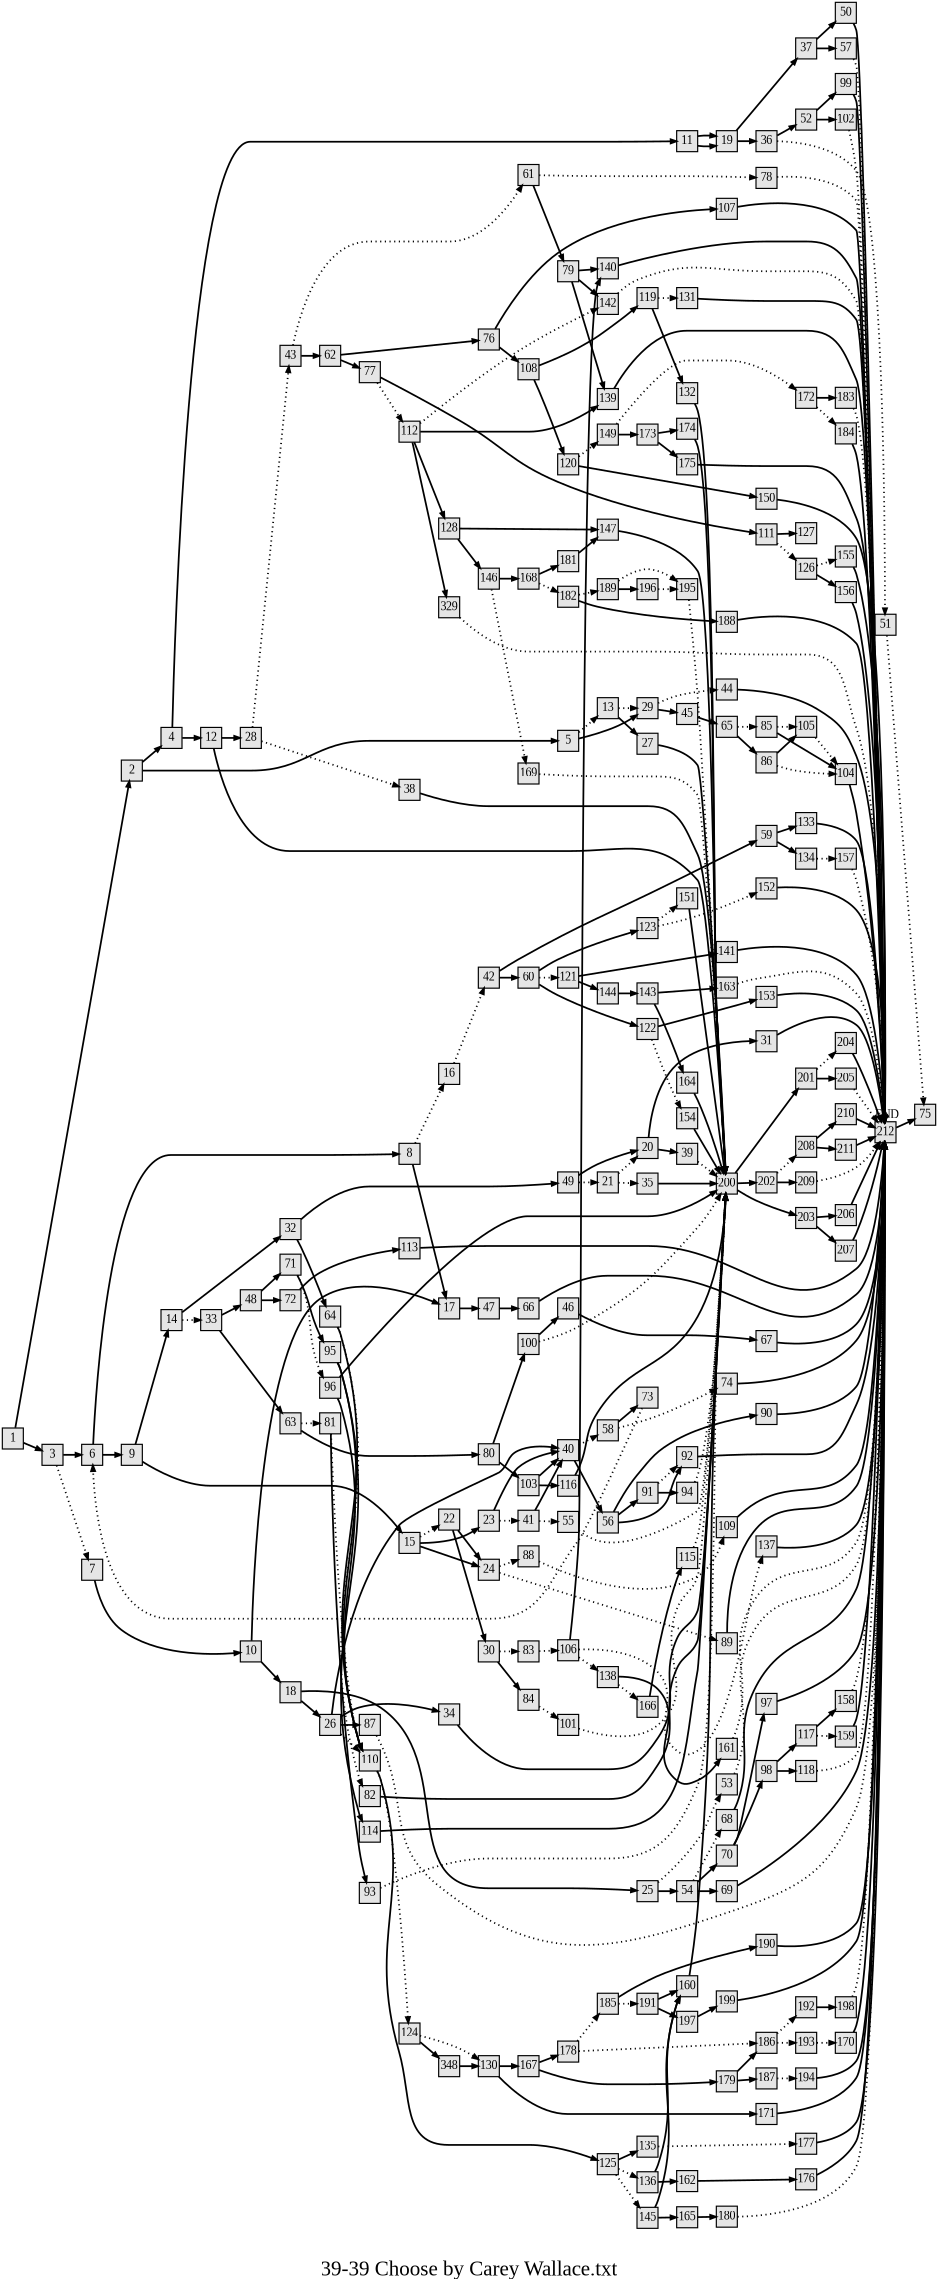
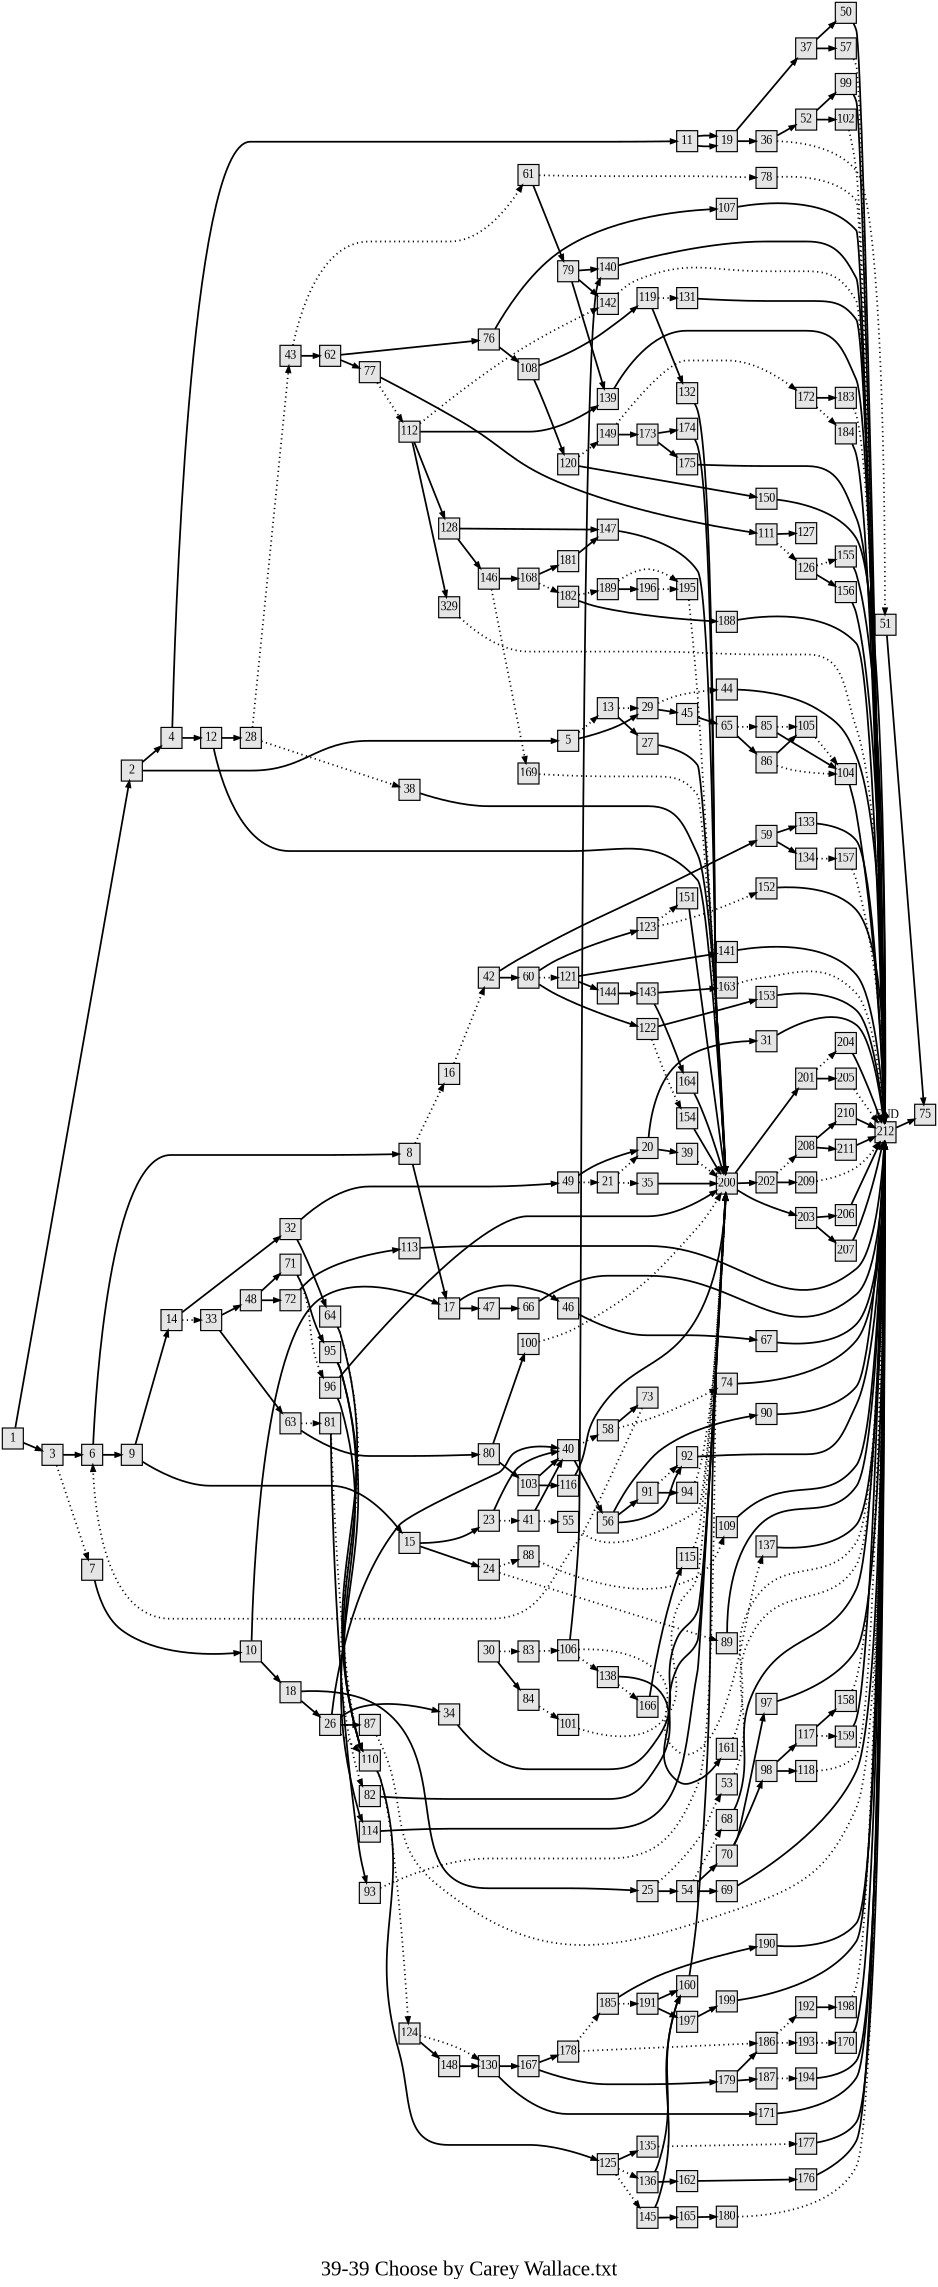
(905, 867) -> (905, 867)
(546, 1328) -> (506, 1286)
(449, 1520) -> none
(449, 2066) -> (449, 2066)
